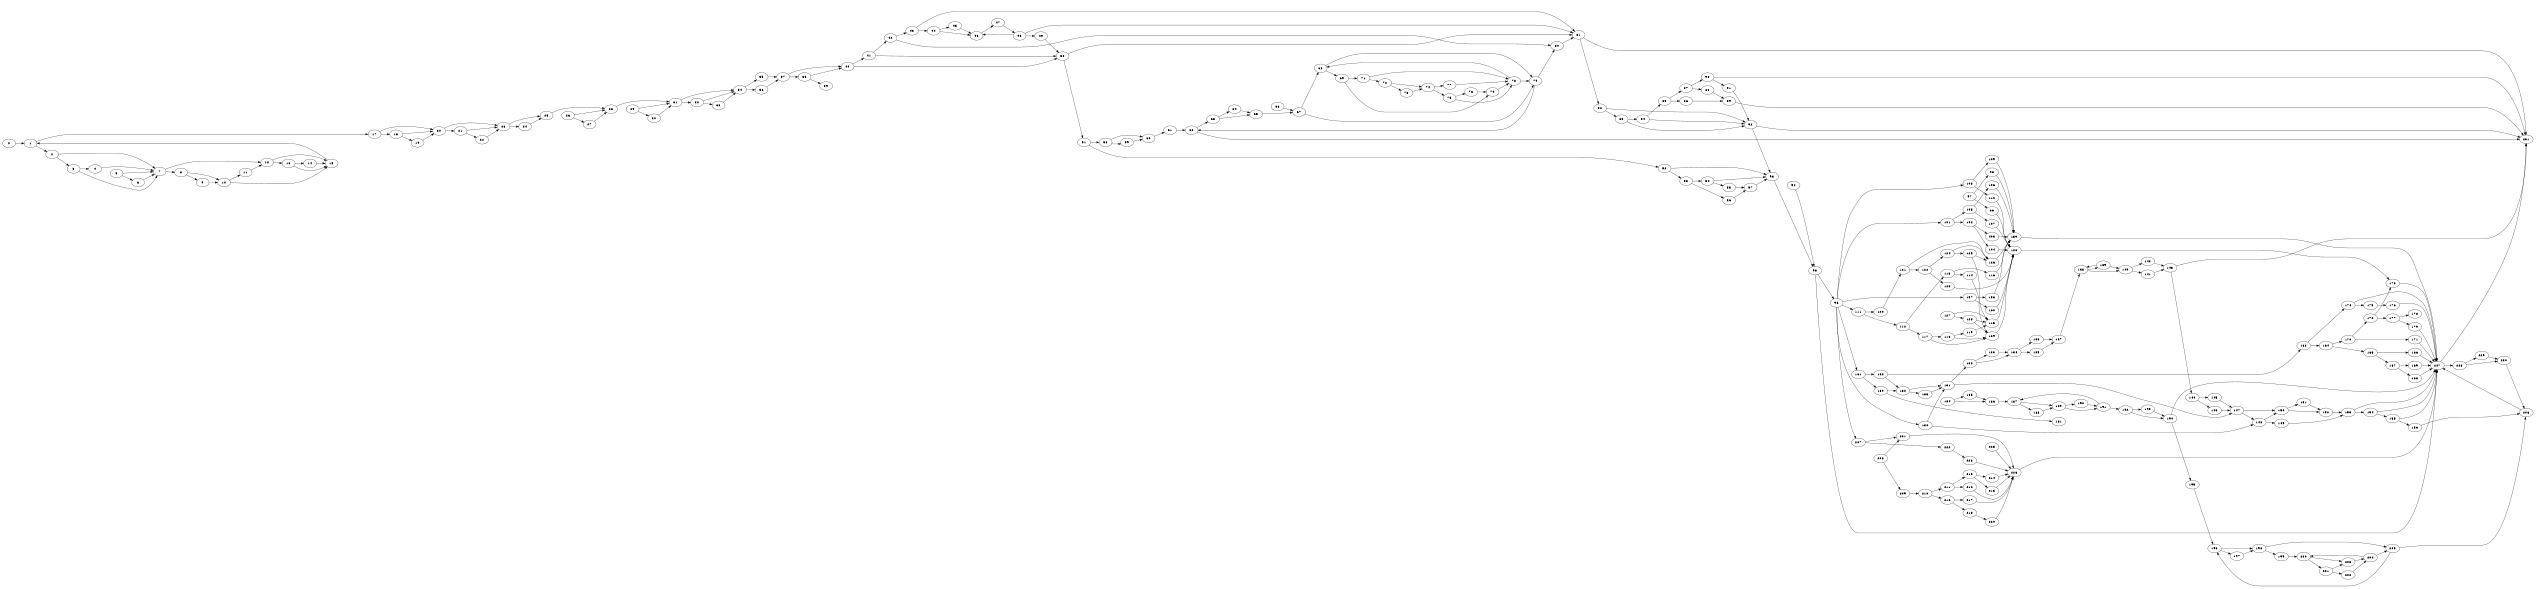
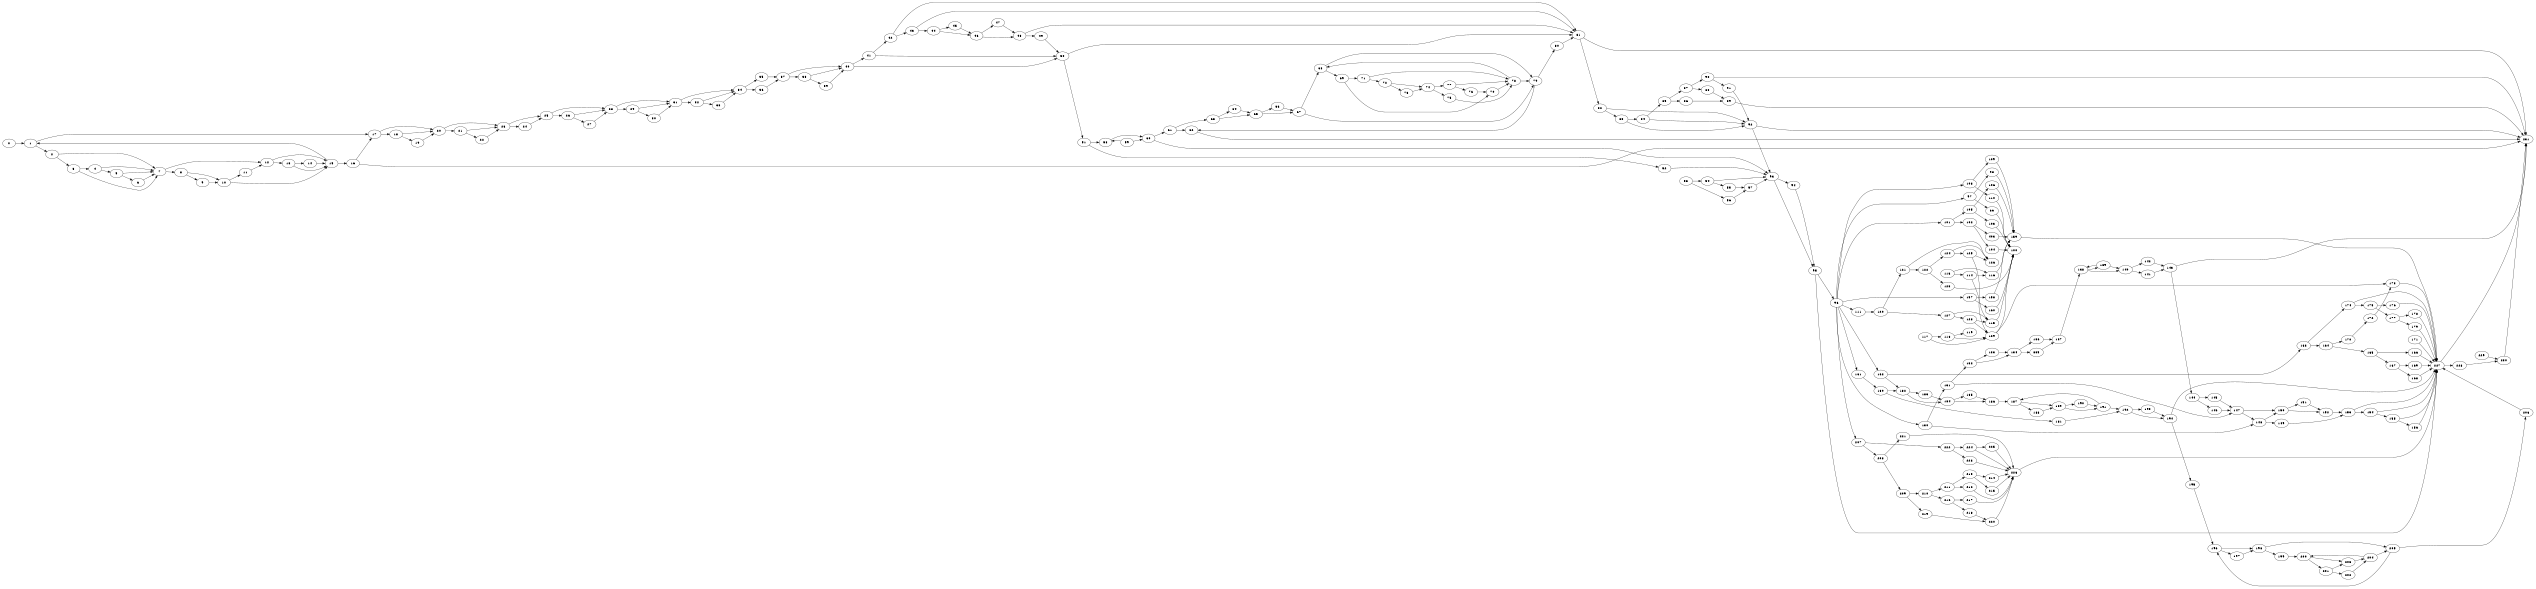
(999, 34) -> (997, 37)
(1222, 36) -> (1233, 3)
none -> (836, 77)
(1459, 95) -> (1459, 88)
none -> (621, 109)
none -> (1266, 111)
none -> (556, 116)
(1201, 125) -> (1189, 123)
(1115, 144) -> (1118, 141)
none -> (1462, 148)
none -> (353, 163)
none -> (105, 171)
(1674, 174) -> none
none -> (1782, 180)
none -> (1865, 209)
(1992, 224) -> (1992, 224)
(2208, 250) -> (2177, 285)
(2002, 252) -> none
none -> (1980, 275)
none -> (1913, 314)
(2380, 318) -> (2381, 311)
(1903, 327) -> none
(1979, 328) -> none
none -> (2430, 337)
(2380, 340) -> none
(2037, 352) -> (2037, 352)
(2470, 361) -> none
(1868, 374) -> (1858, 338)
(2515, 385) -> (2516, 251)
(1924, 387) -> (1922, 402)
(1935, 390) -> (1935, 397)
none -> (2091, 417)
(2469, 417) -> (2428, 406)
(1880, 440) -> (1869, 450)
none -> (1970, 447)
none -> (1925, 514)
